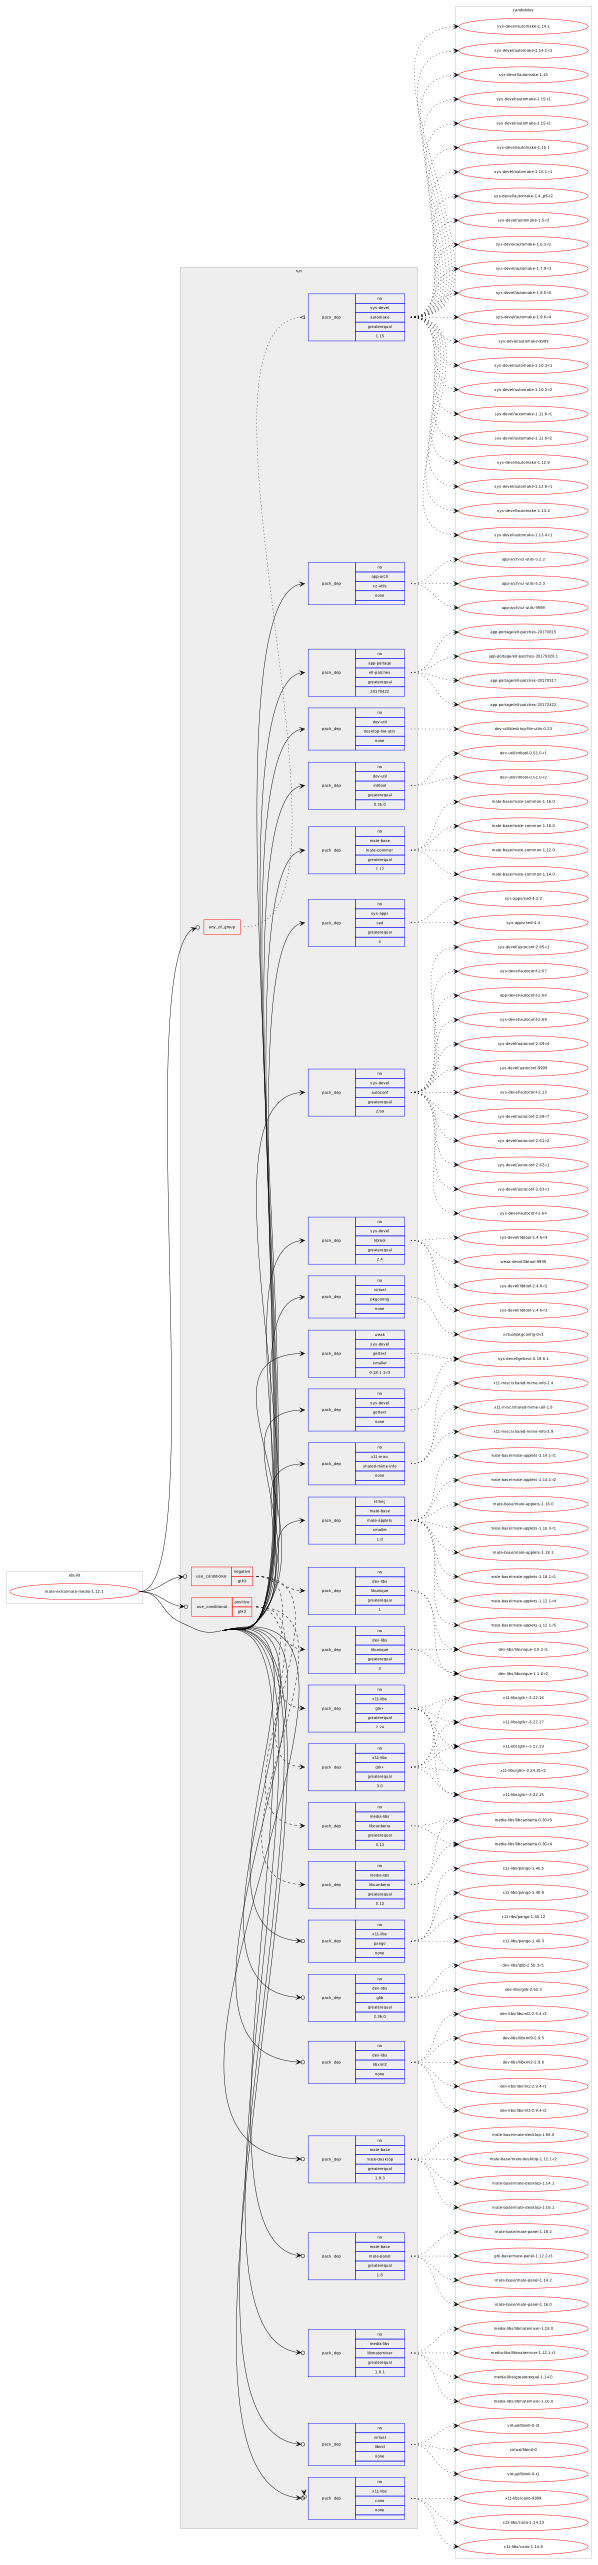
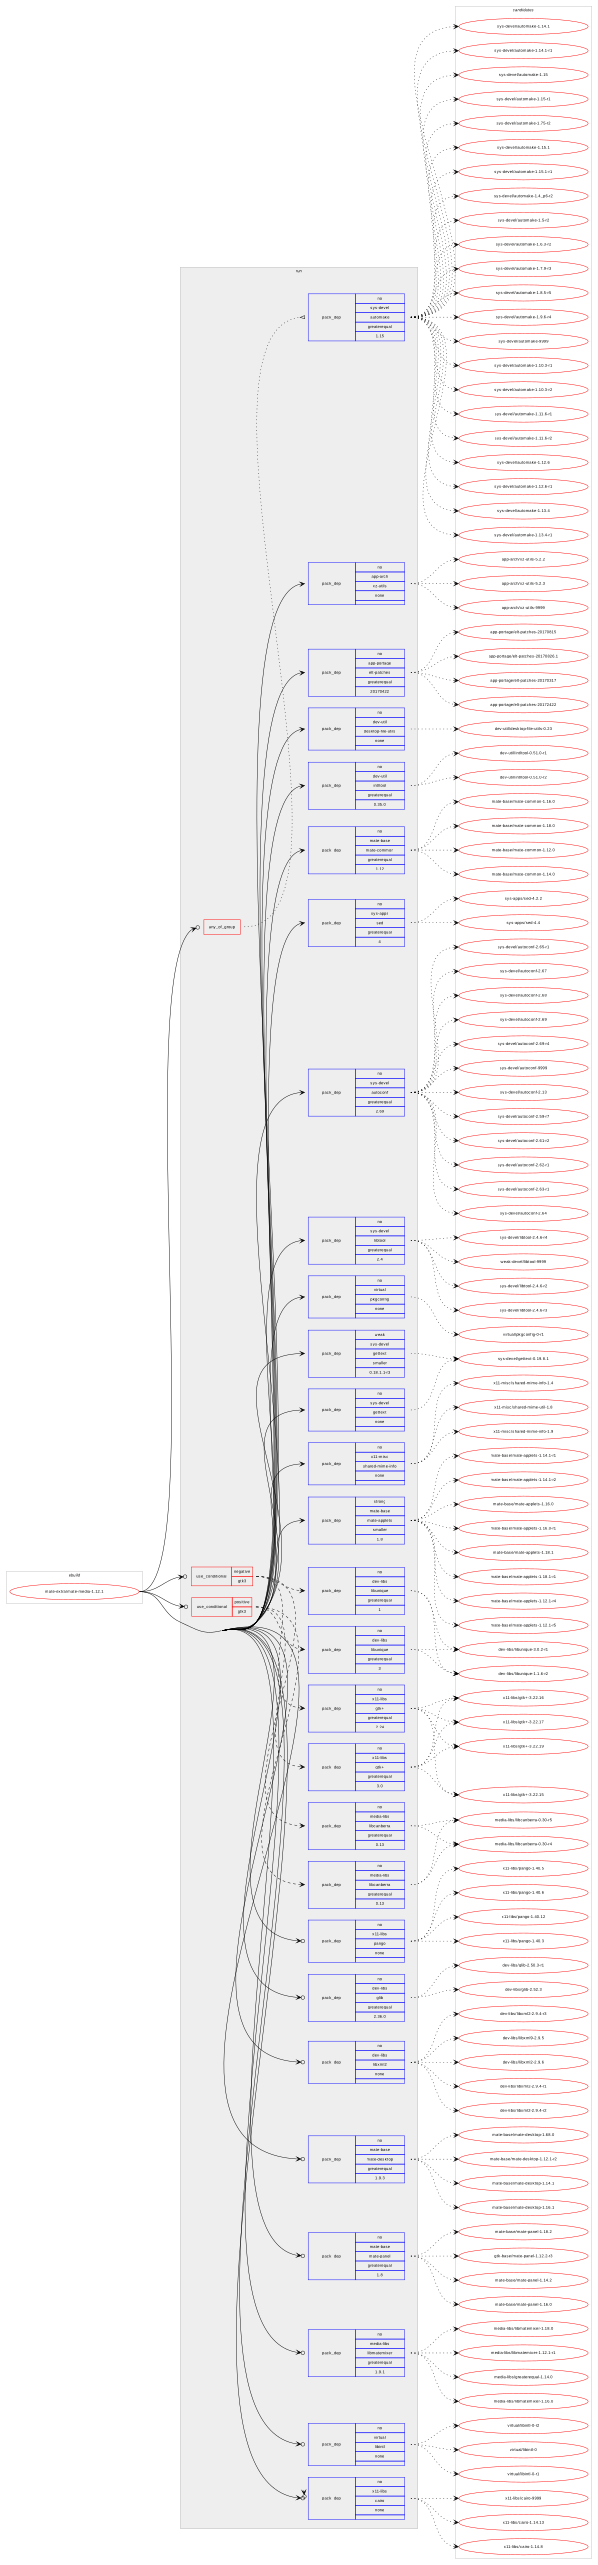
(524, 123) -> (524, 123)
(524, 995) -> (524, 995)
(524, 1771) -> none
